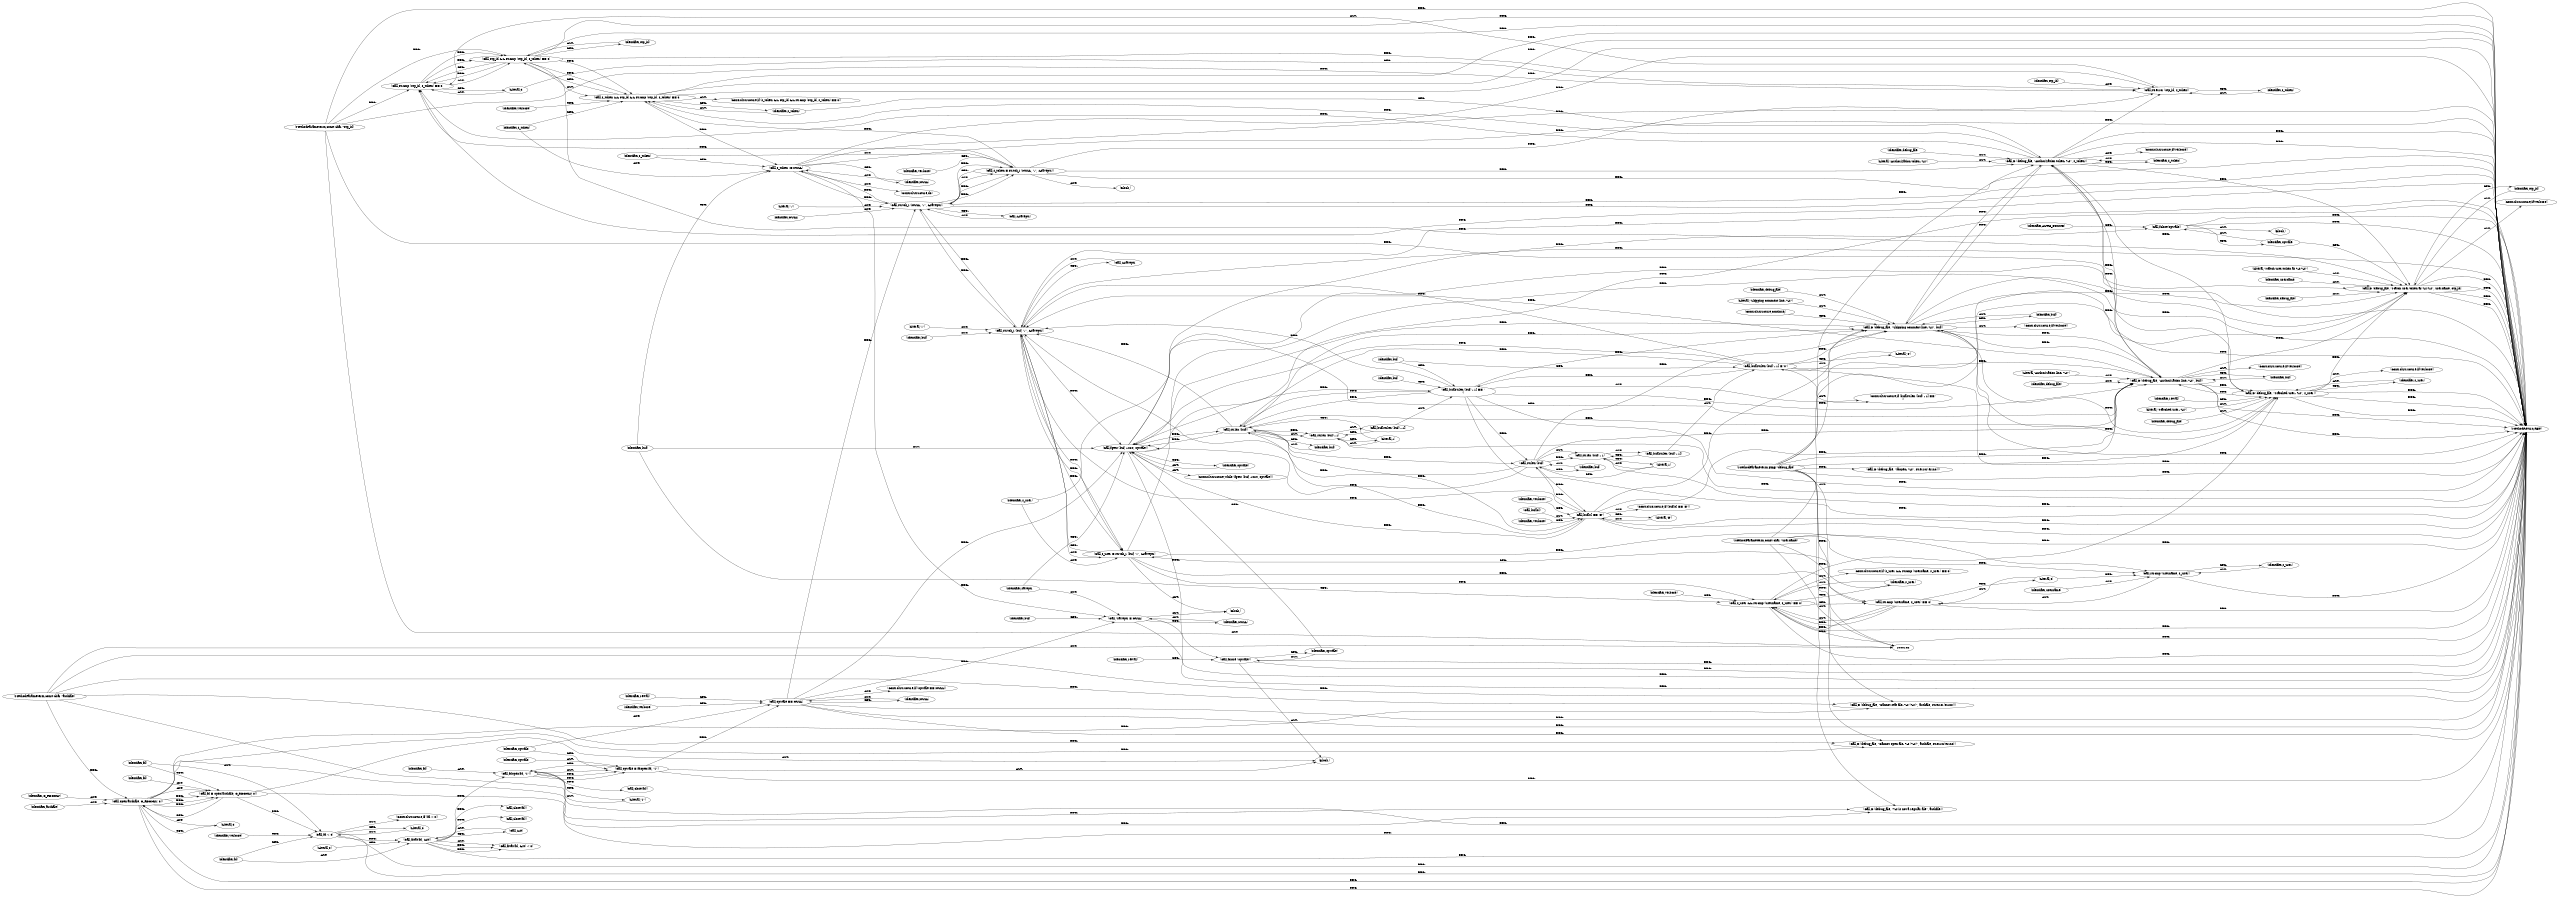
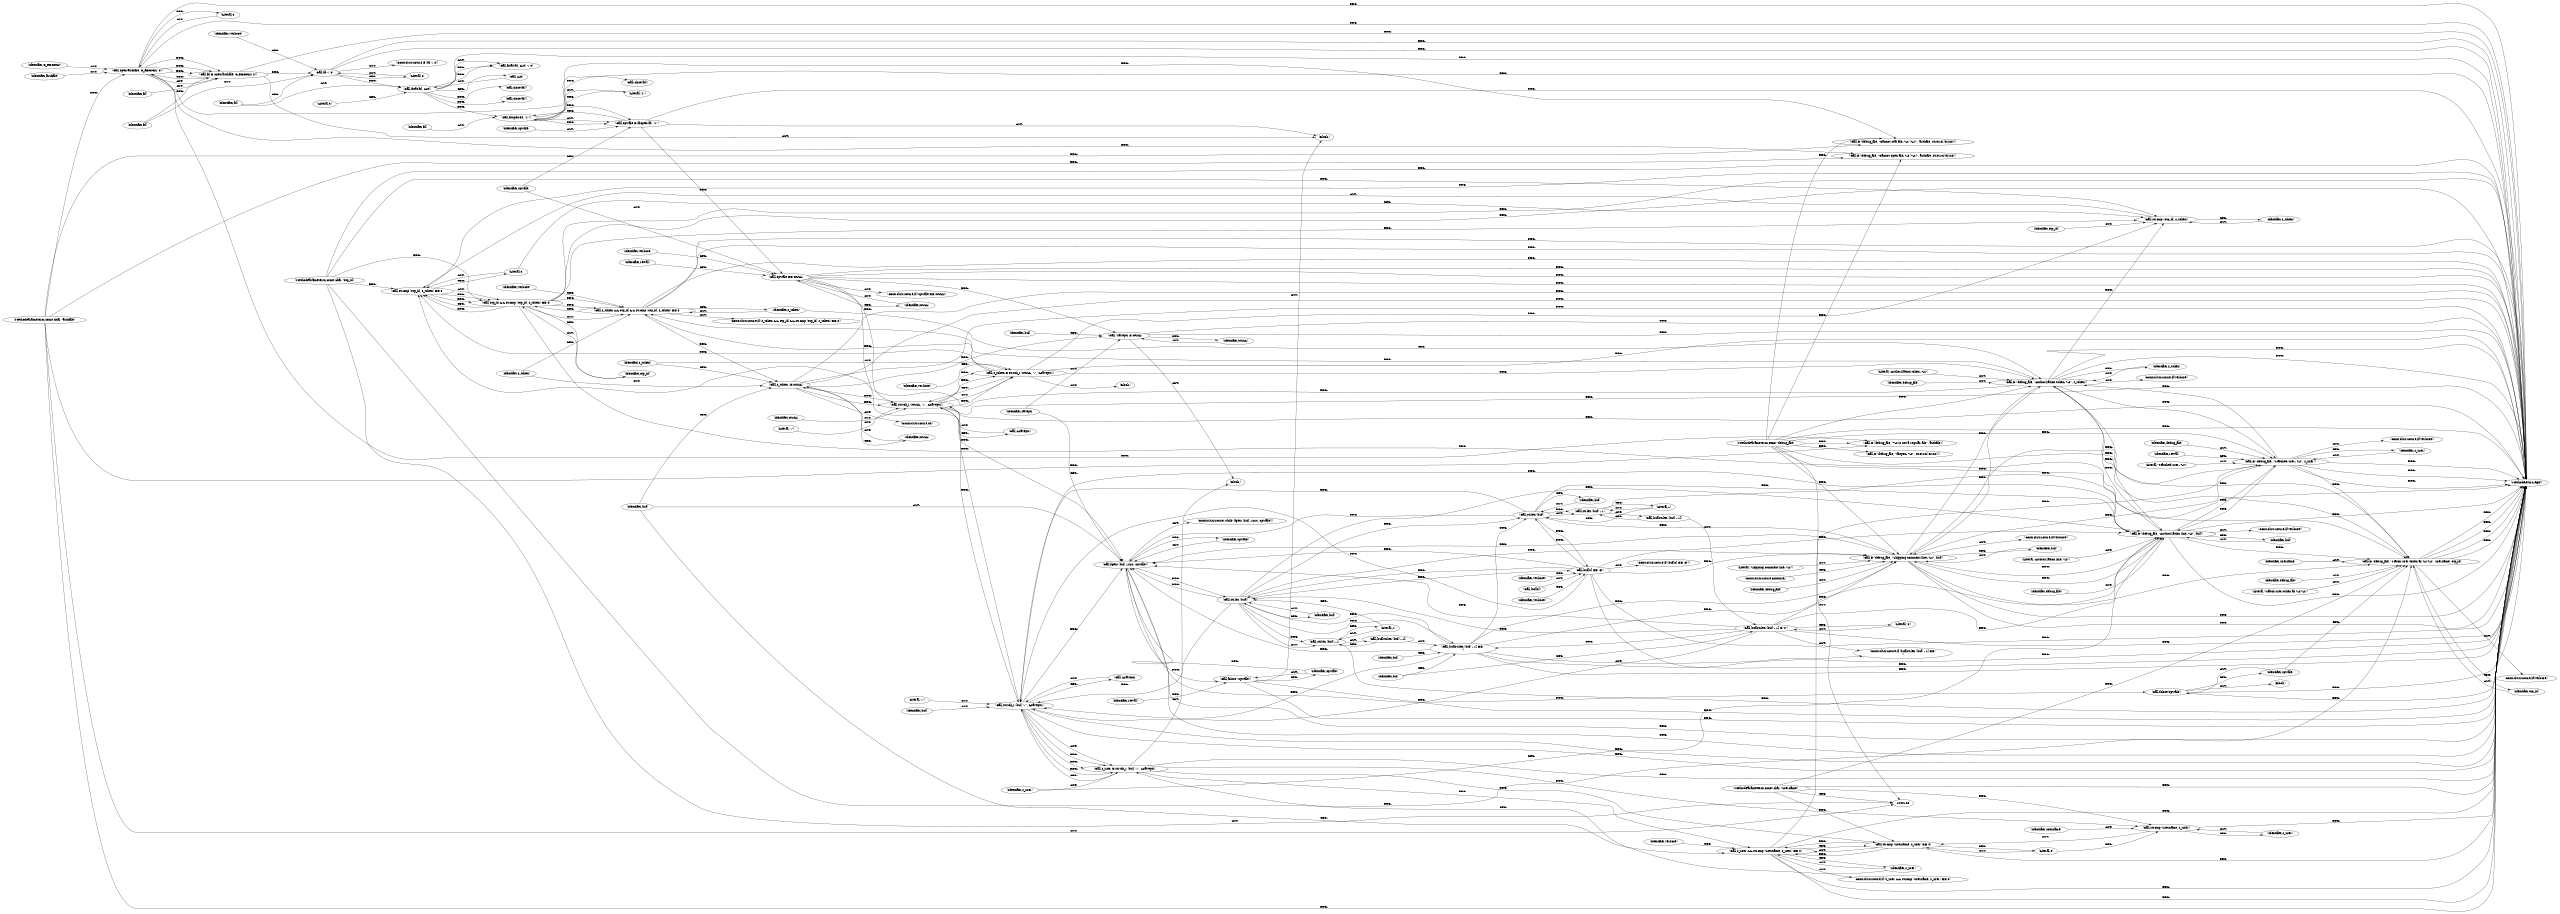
(2167, 91) -> (2167, 220)
(1552, 218) -> (1529, 185)
(2046, 226) -> none
(1664, 518) -> none
(1823, 606) -> (1823, 794)
